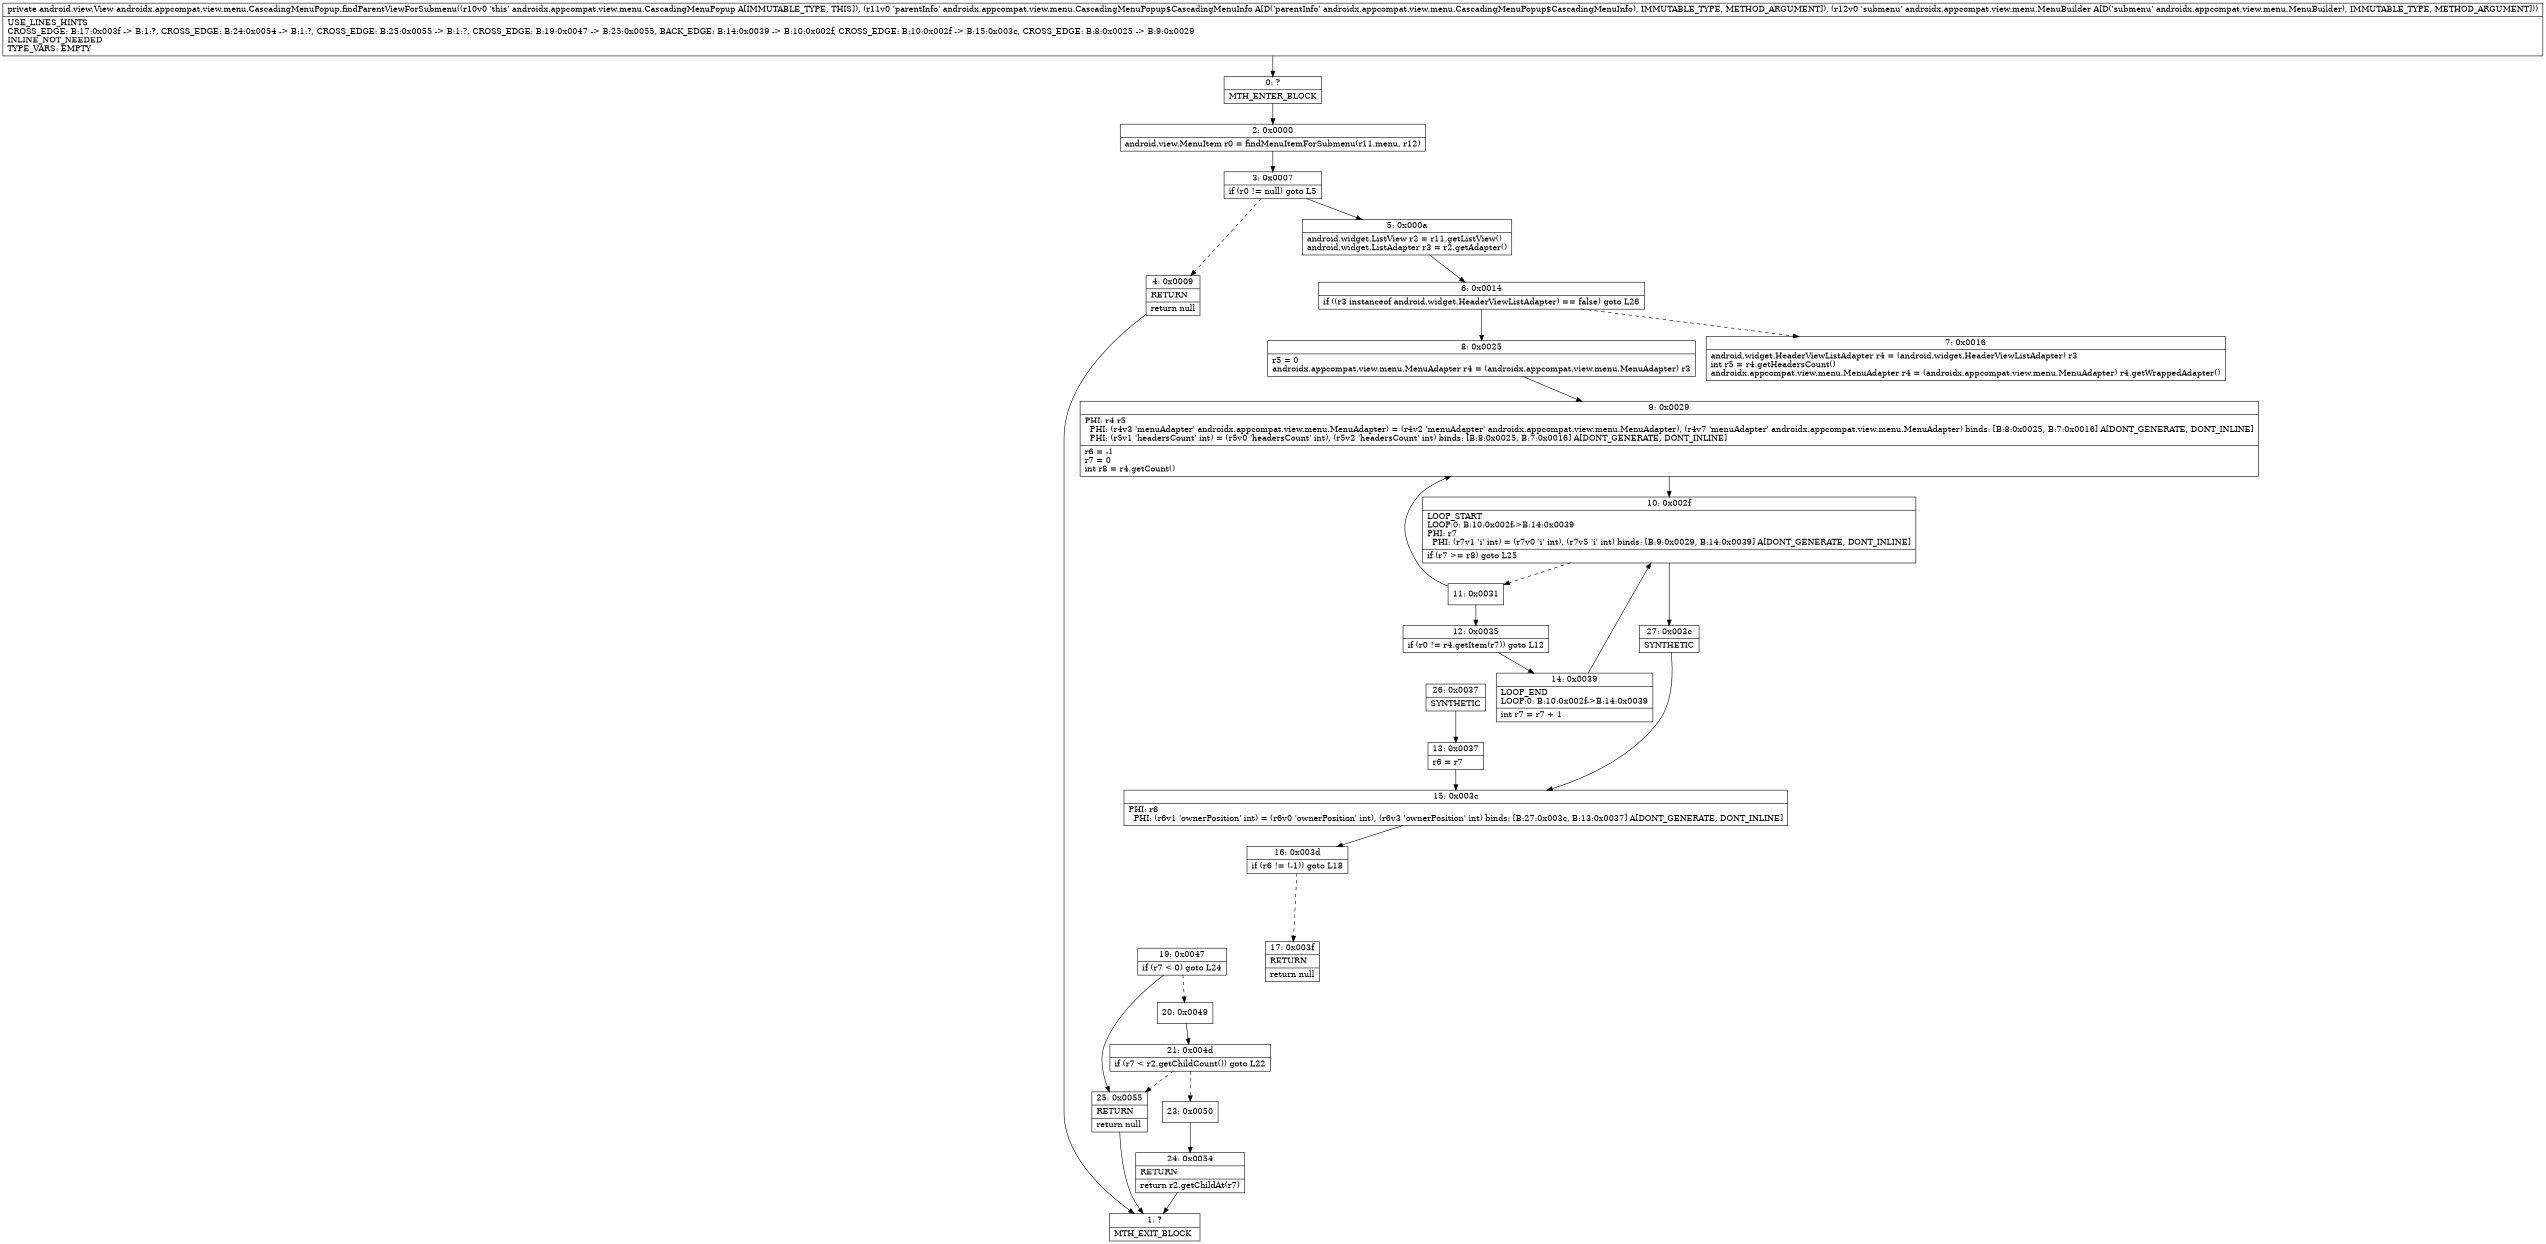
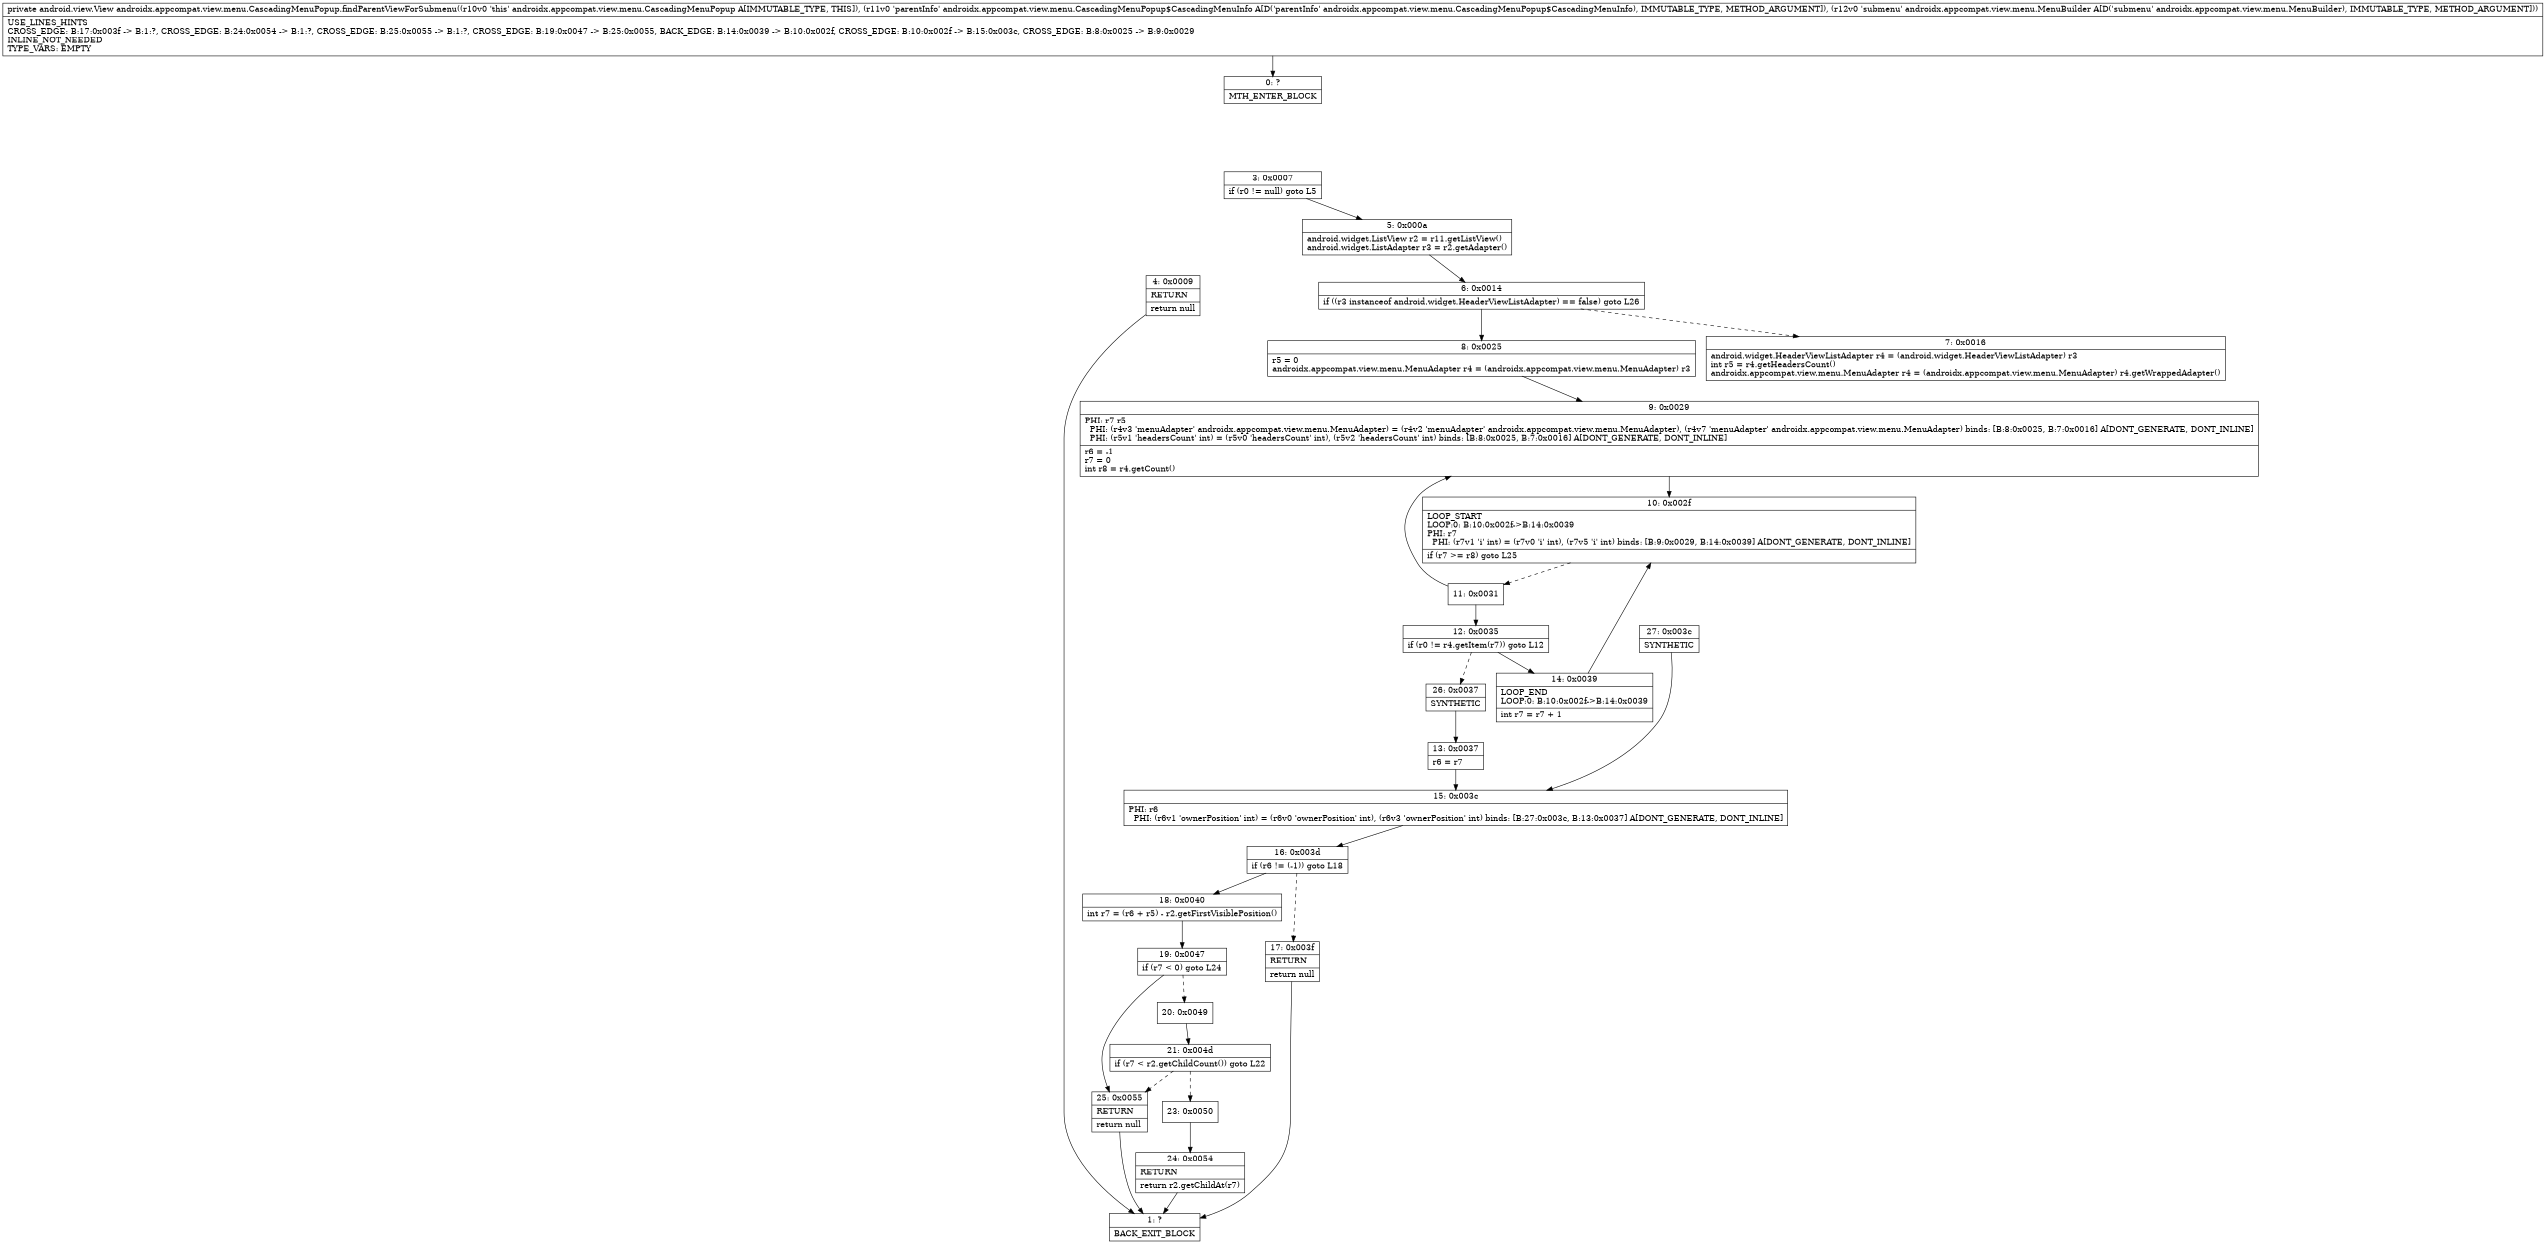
(1273, 138) -> none
(1228, 235) -> none
(1107, 421) -> (1107, 421)
(1669, 591) -> none
none -> (1467, 665)
none -> (1182, 907)
none -> (1290, 1119)
(1153, 1234) -> (1155, 1234)
